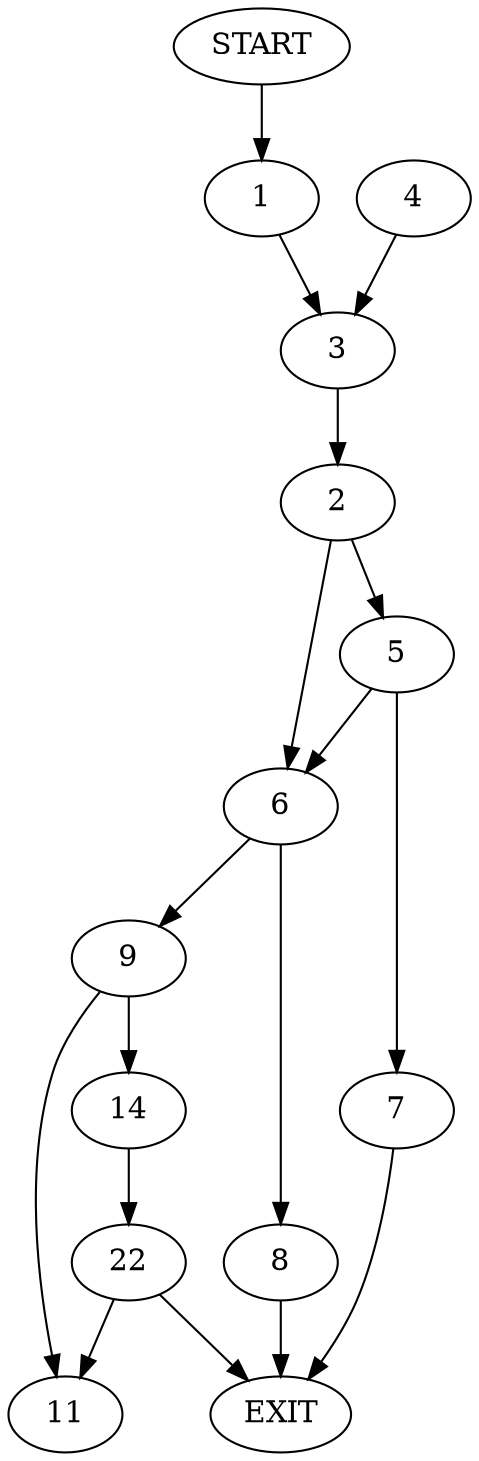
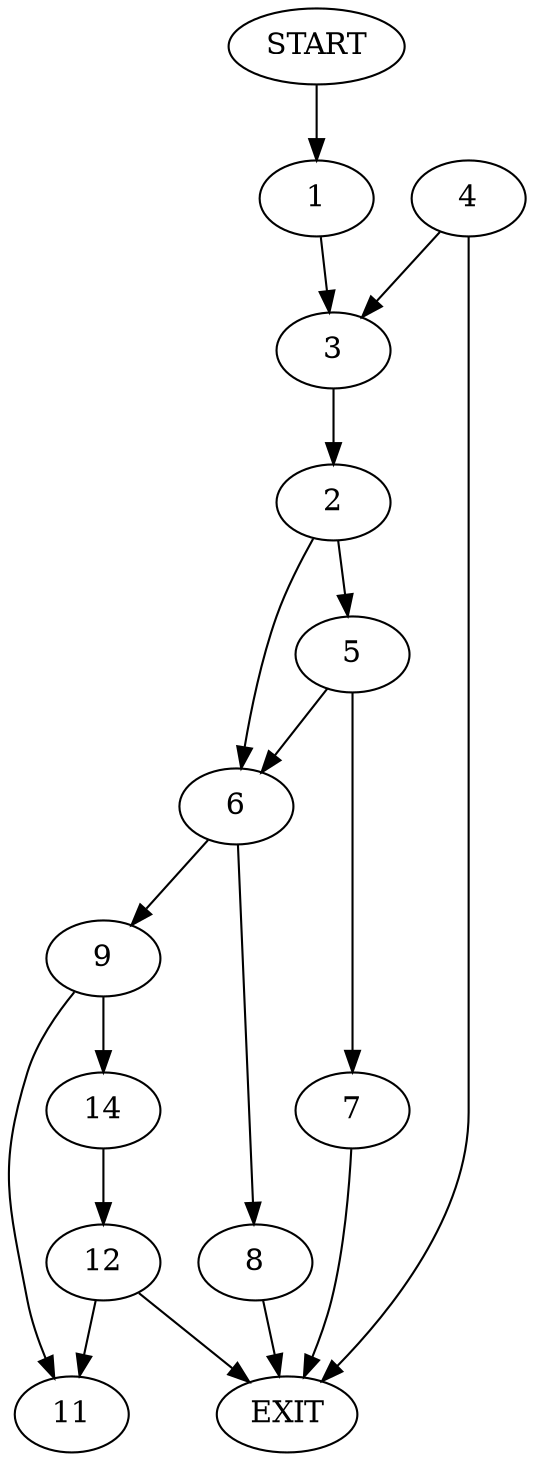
none -> (469, 821)
(129, 1262) -> (103, 1262)
